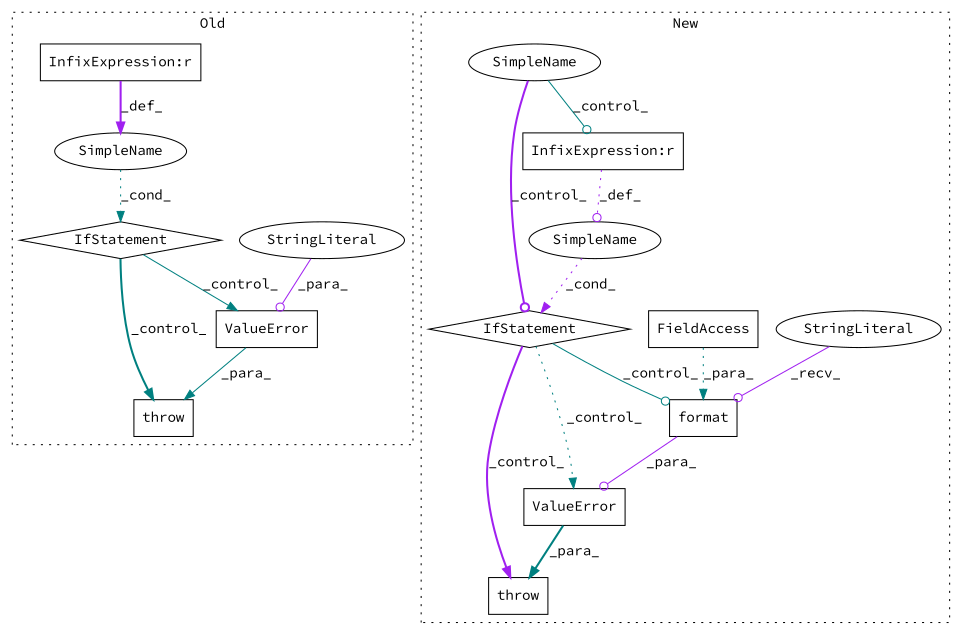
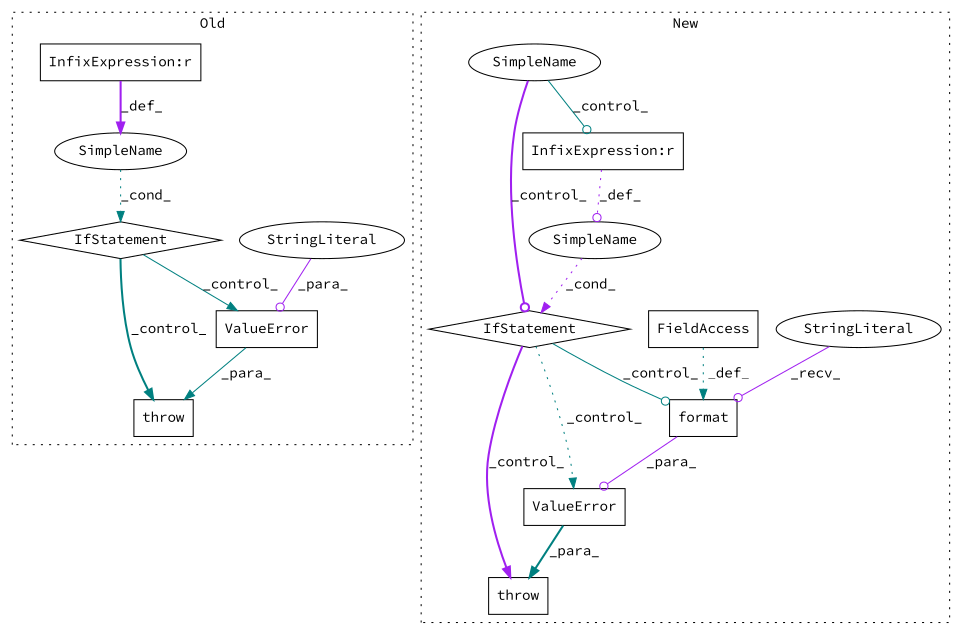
(729, 374) -> (729, 374)
